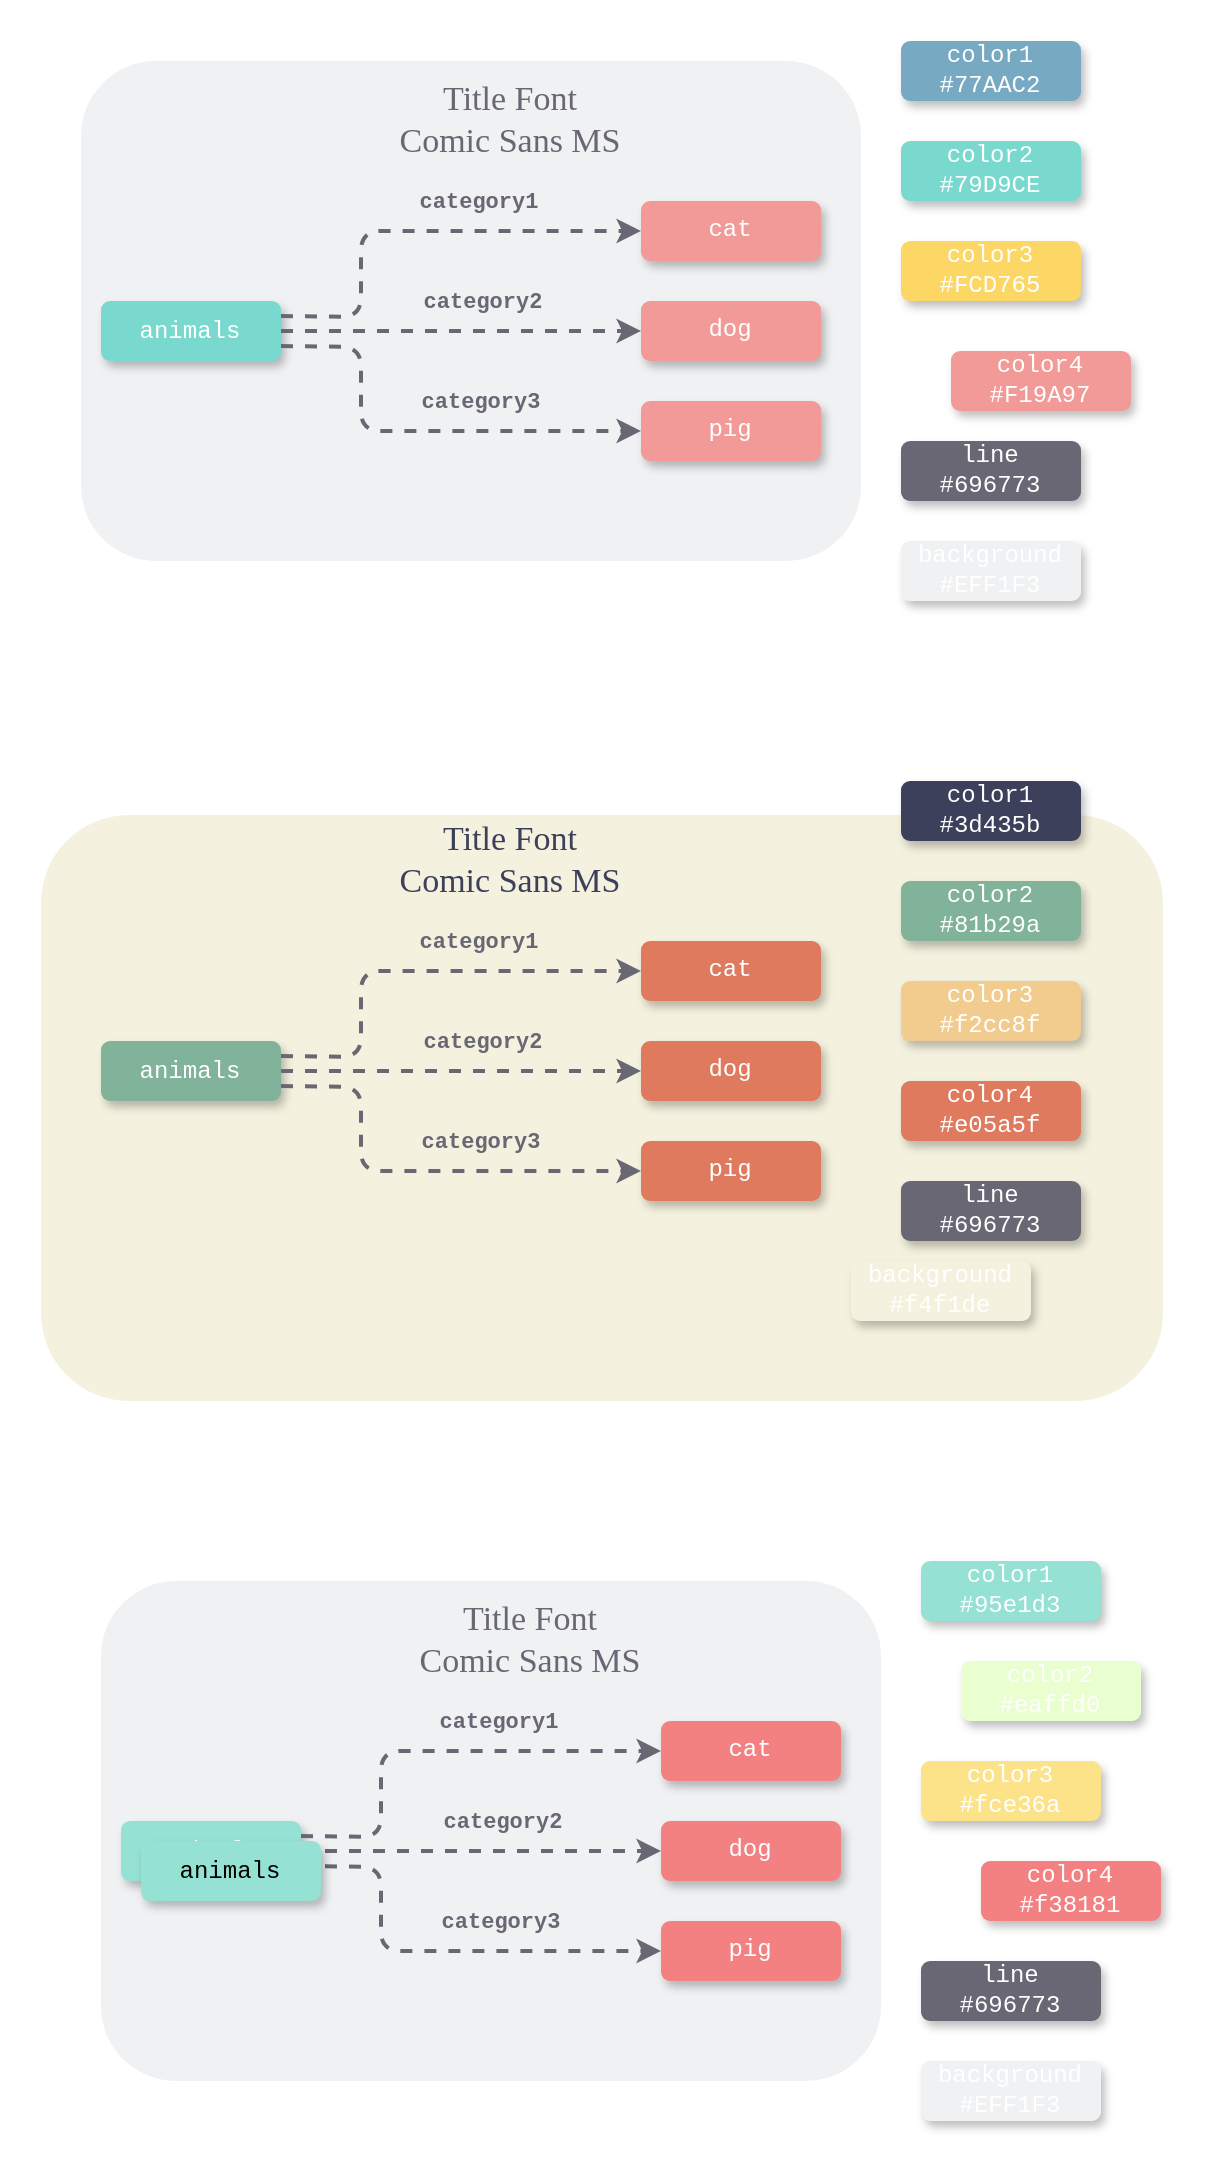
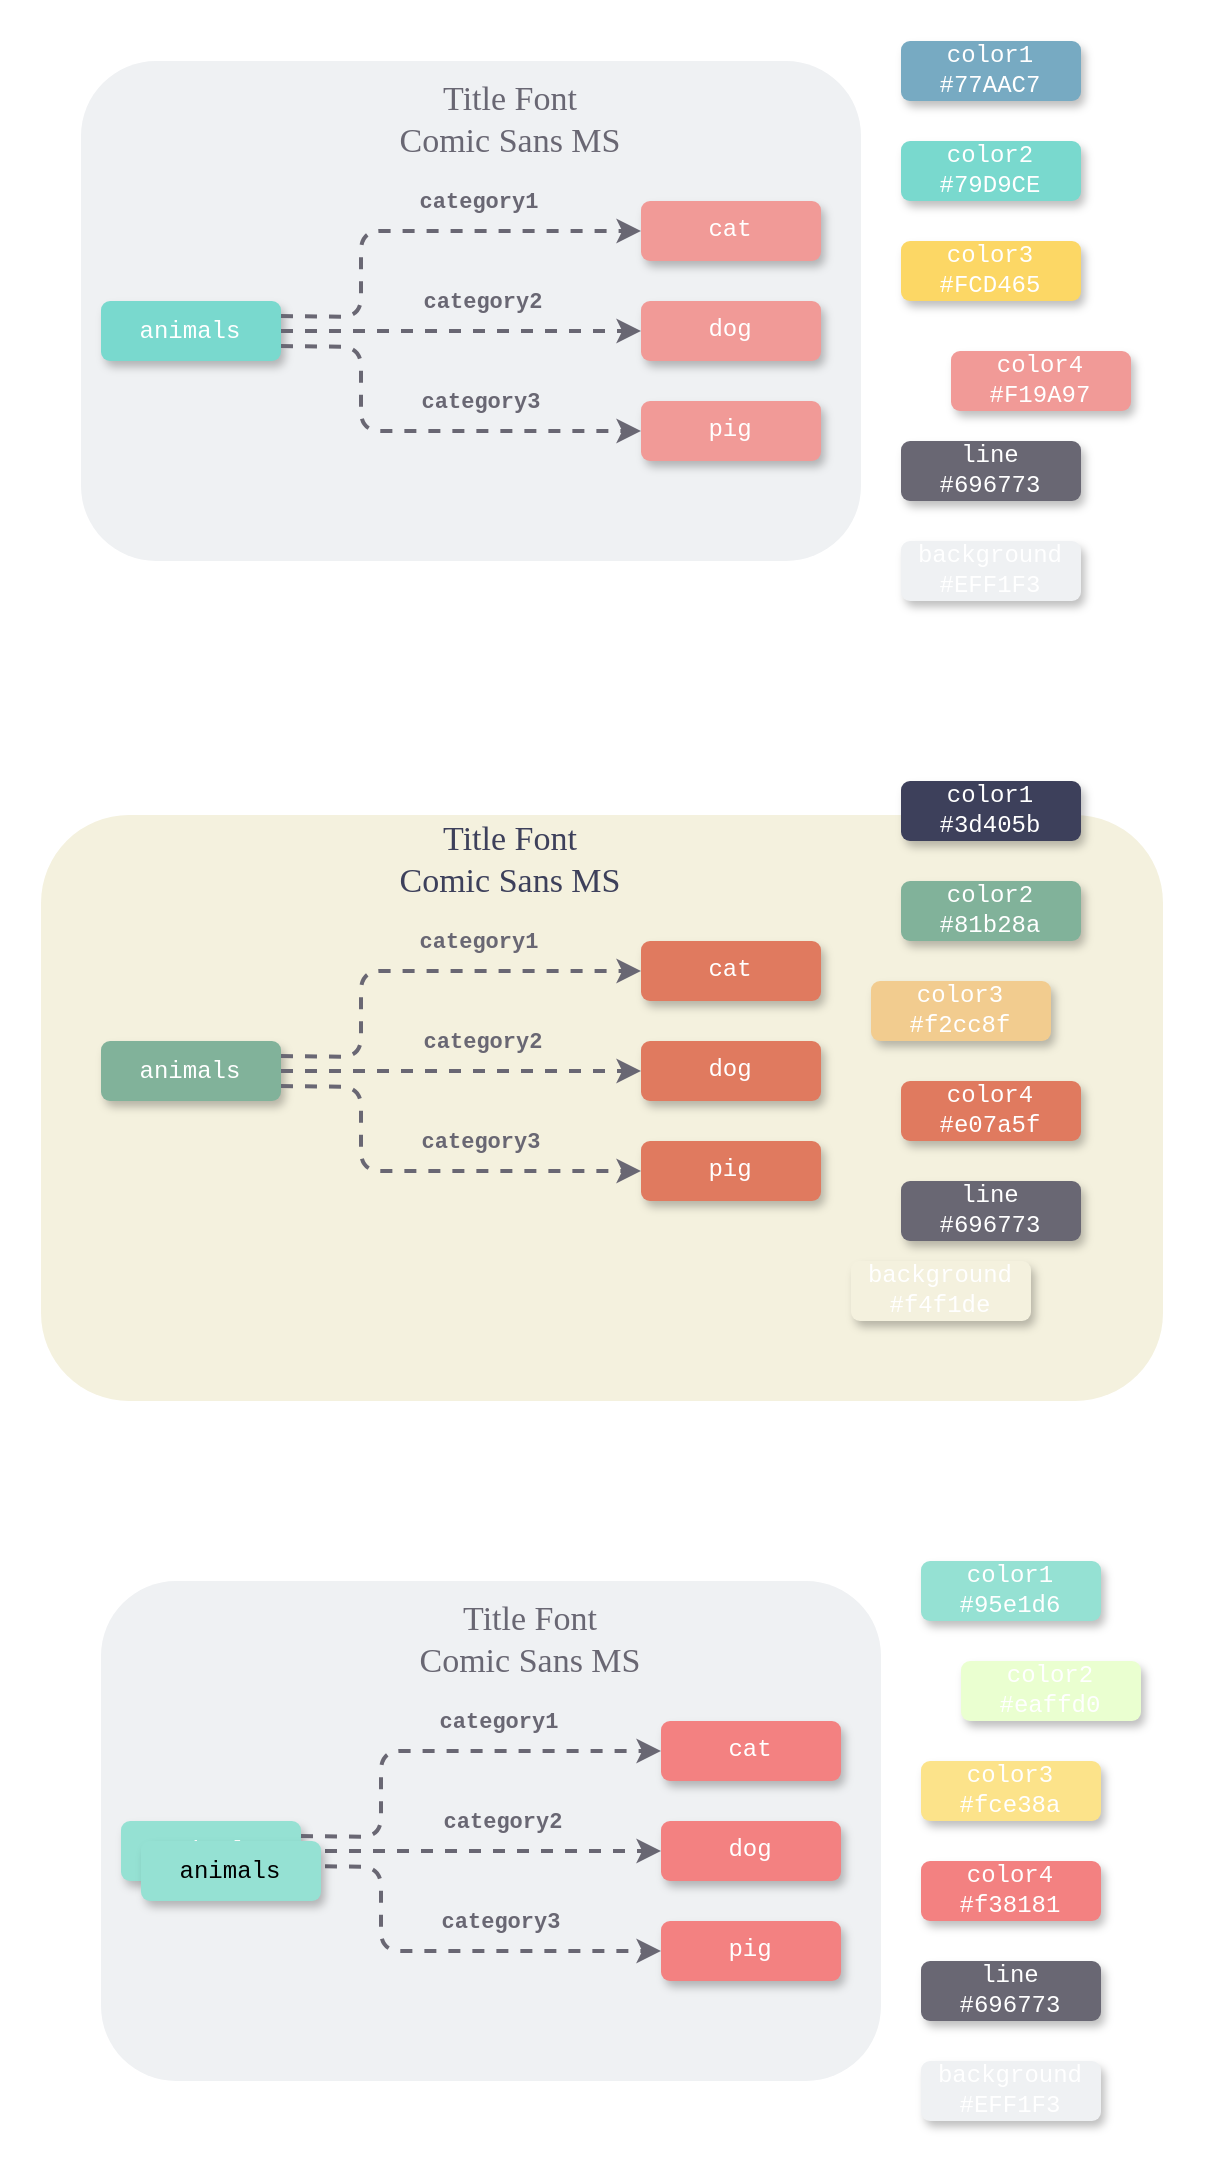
(991, 71) -> (991, 71)
(991, 271) -> (991, 271)
(991, 811) -> (991, 811)
(991, 911) -> (991, 911)
(991, 1011) -> (961, 1011)
(991, 1111) -> (991, 1111)
(1011, 1591) -> (1011, 1591)
(1011, 1791) -> (1011, 1791)
(1071, 1891) -> (1011, 1891)
